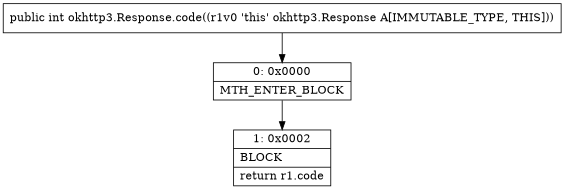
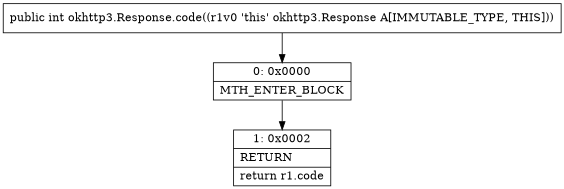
(261, 157) -> (266, 157)
